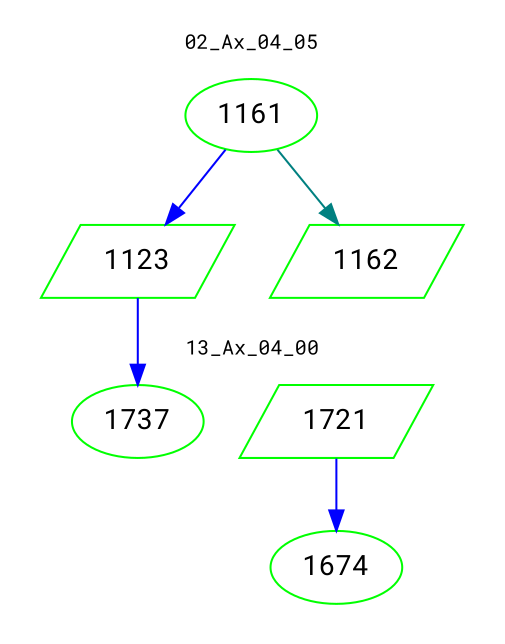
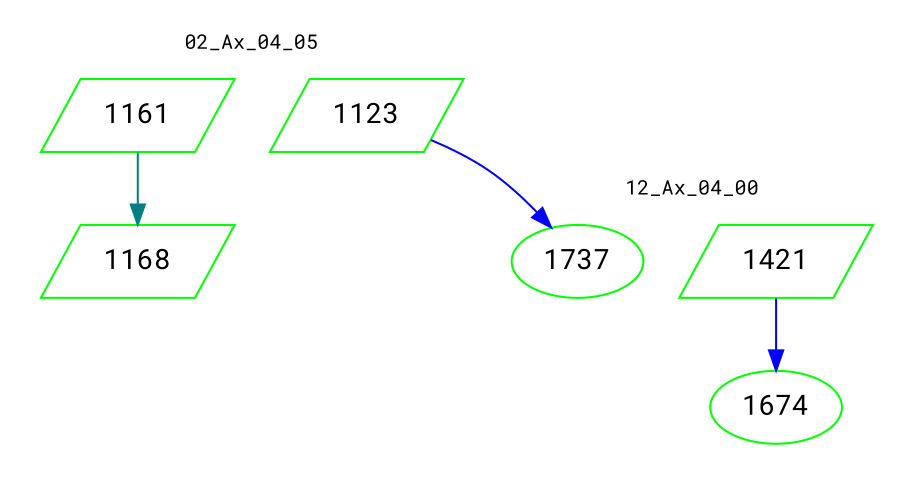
(251, 116) -> (138, 116)
(202, 179) -> none
(367, 261) -> (138, 261)
(253, 350) -> (693, 189)
(336, 421) -> (776, 261)
